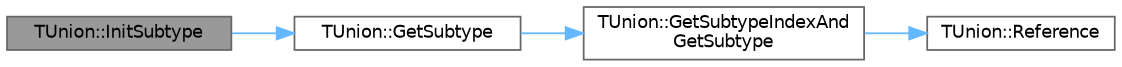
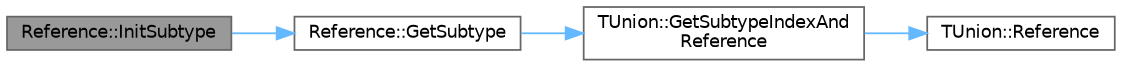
(119, 33) -> (119, 33)
(408, 33) -> (408, 33)
(724, 33) -> (724, 33)
